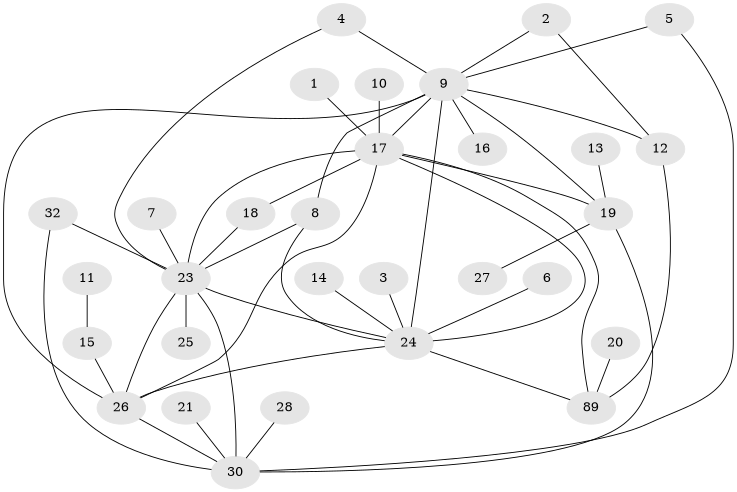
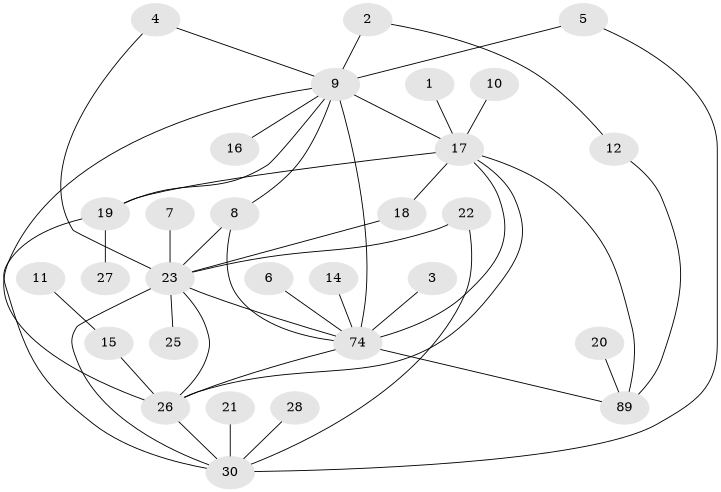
(555, 111) -> none
(596, 149) -> none
(249, 177) -> none
(53, 214) -> (467, 214)
(409, 343) -> (358, 343)
